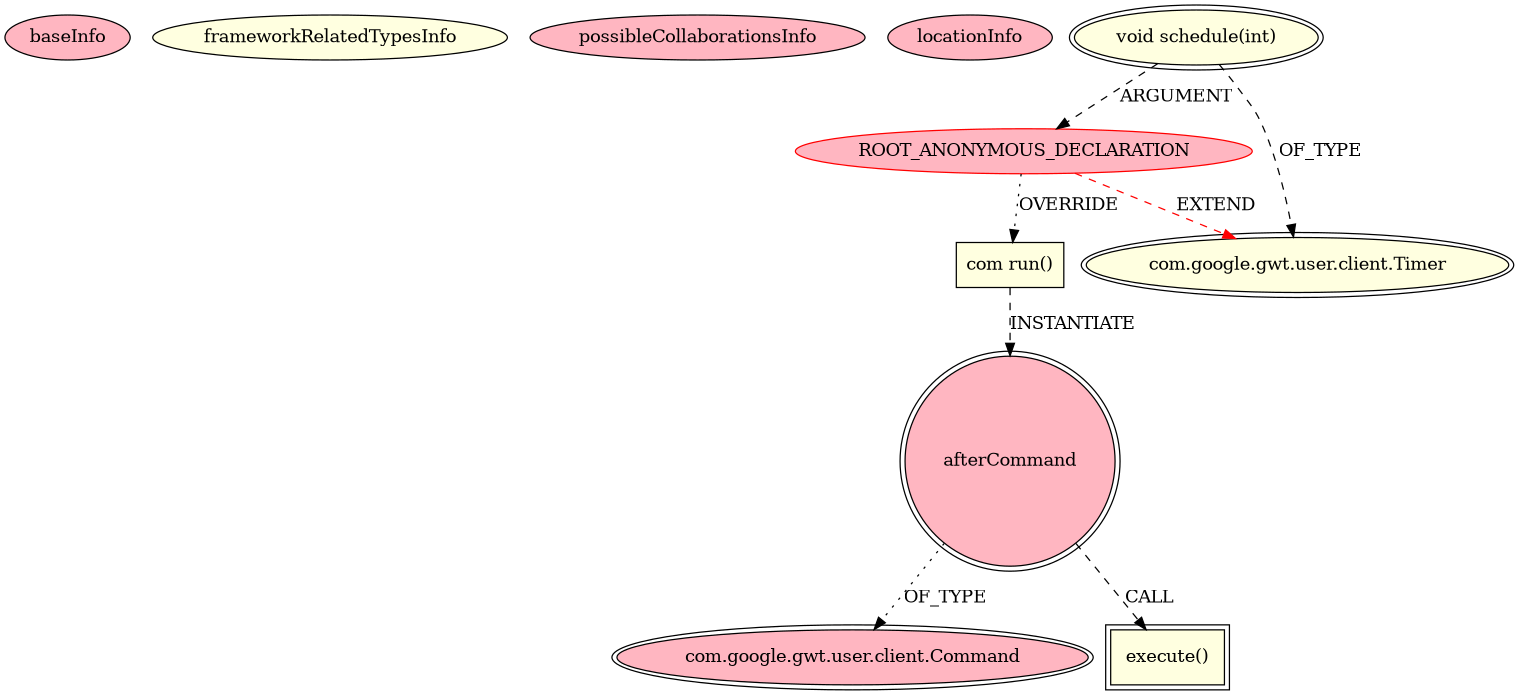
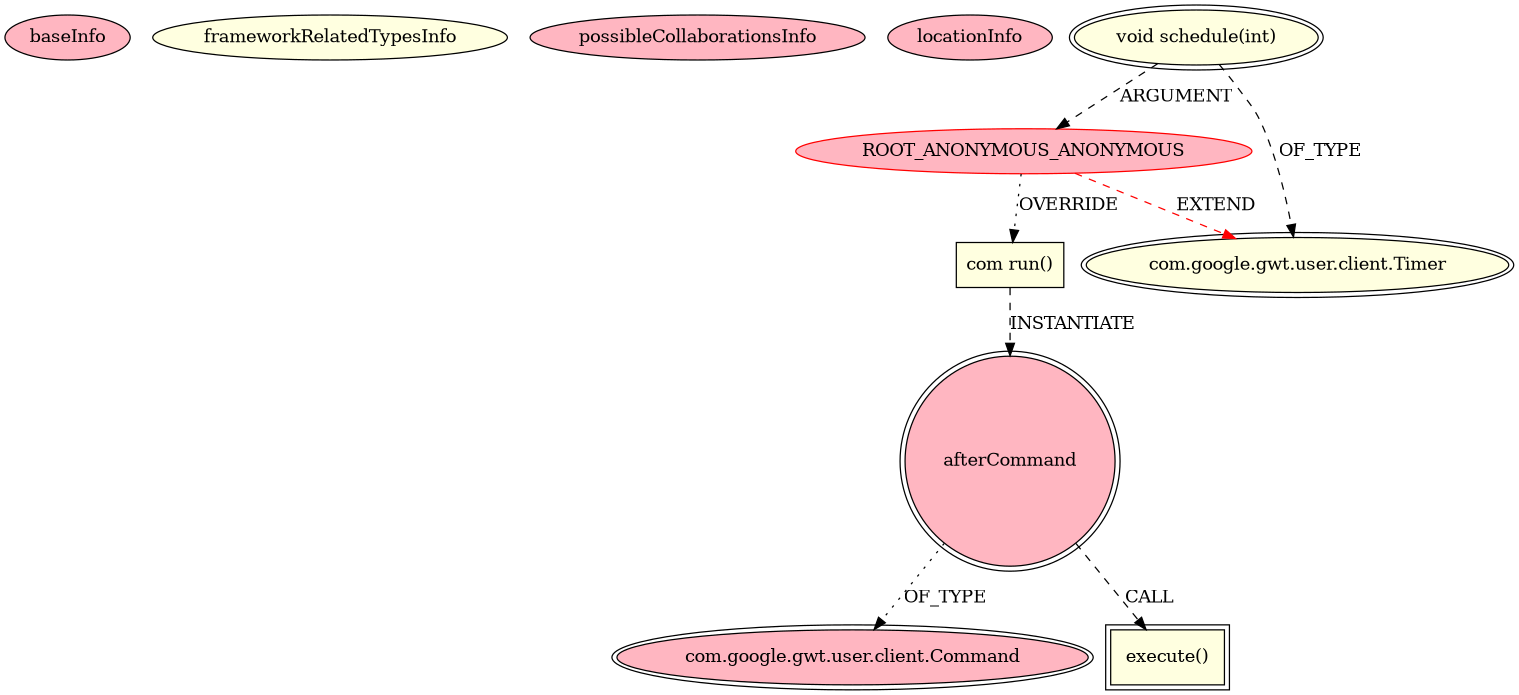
(1024, 151) -> (1024, 151)
